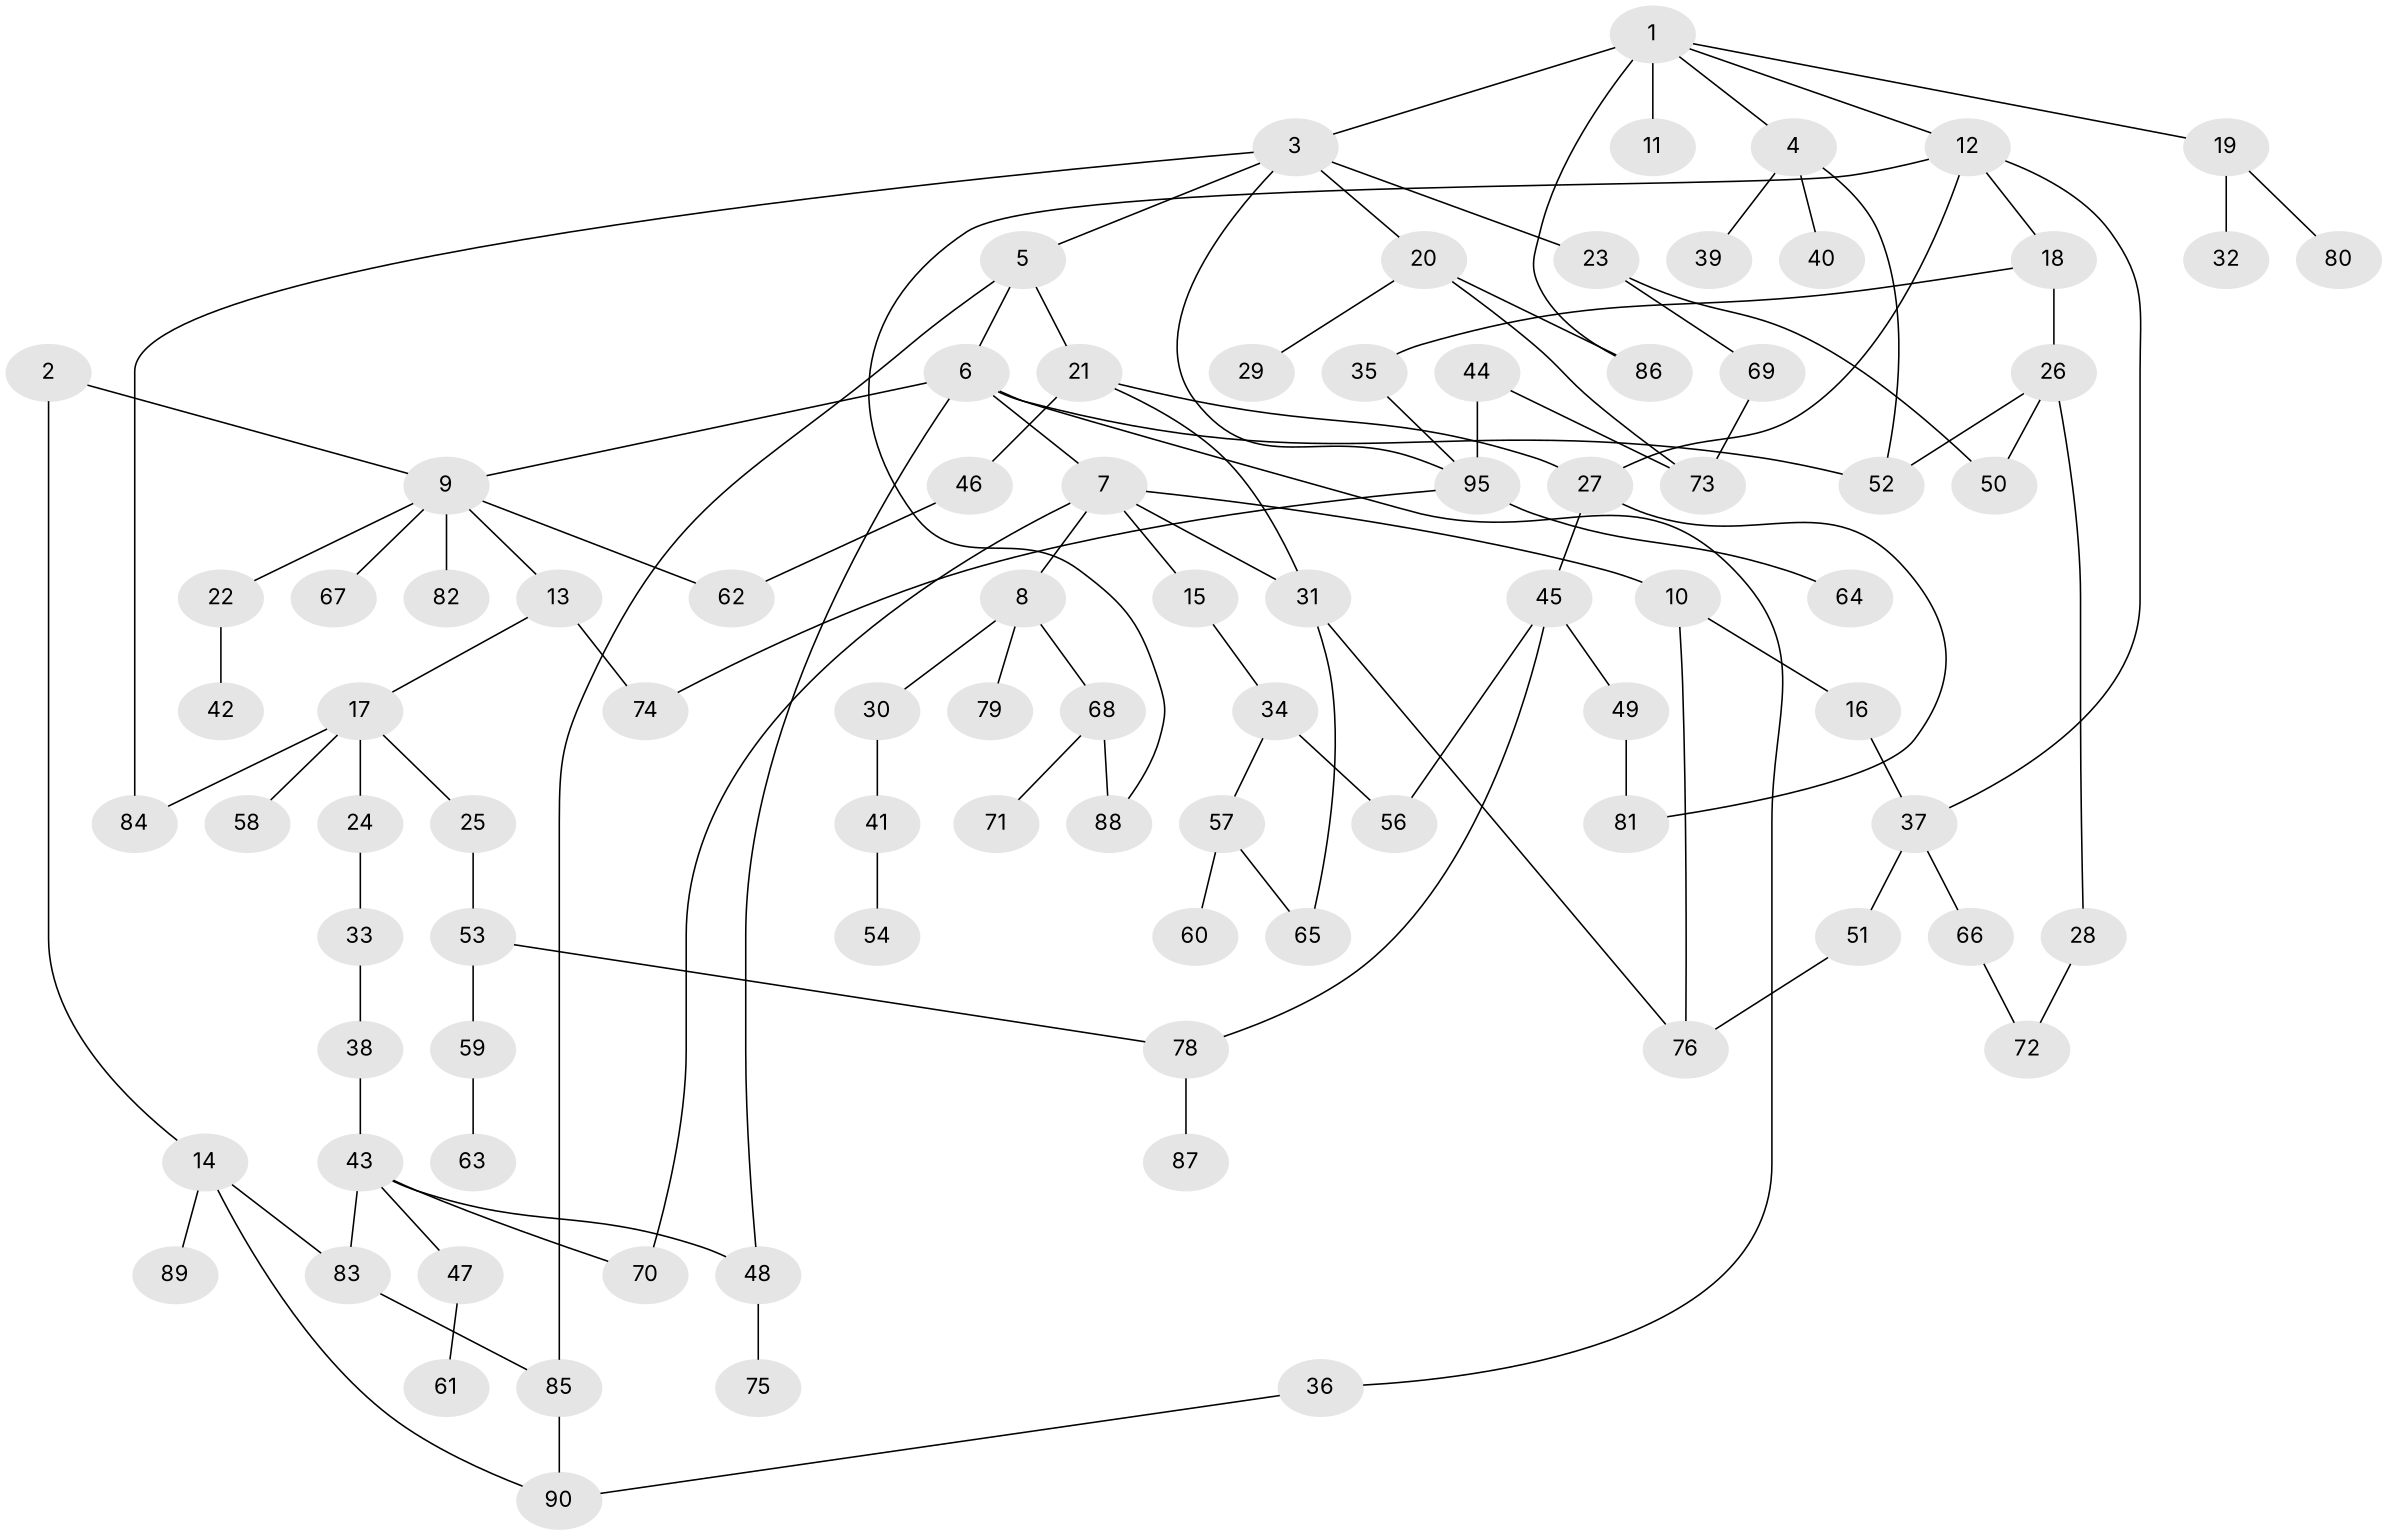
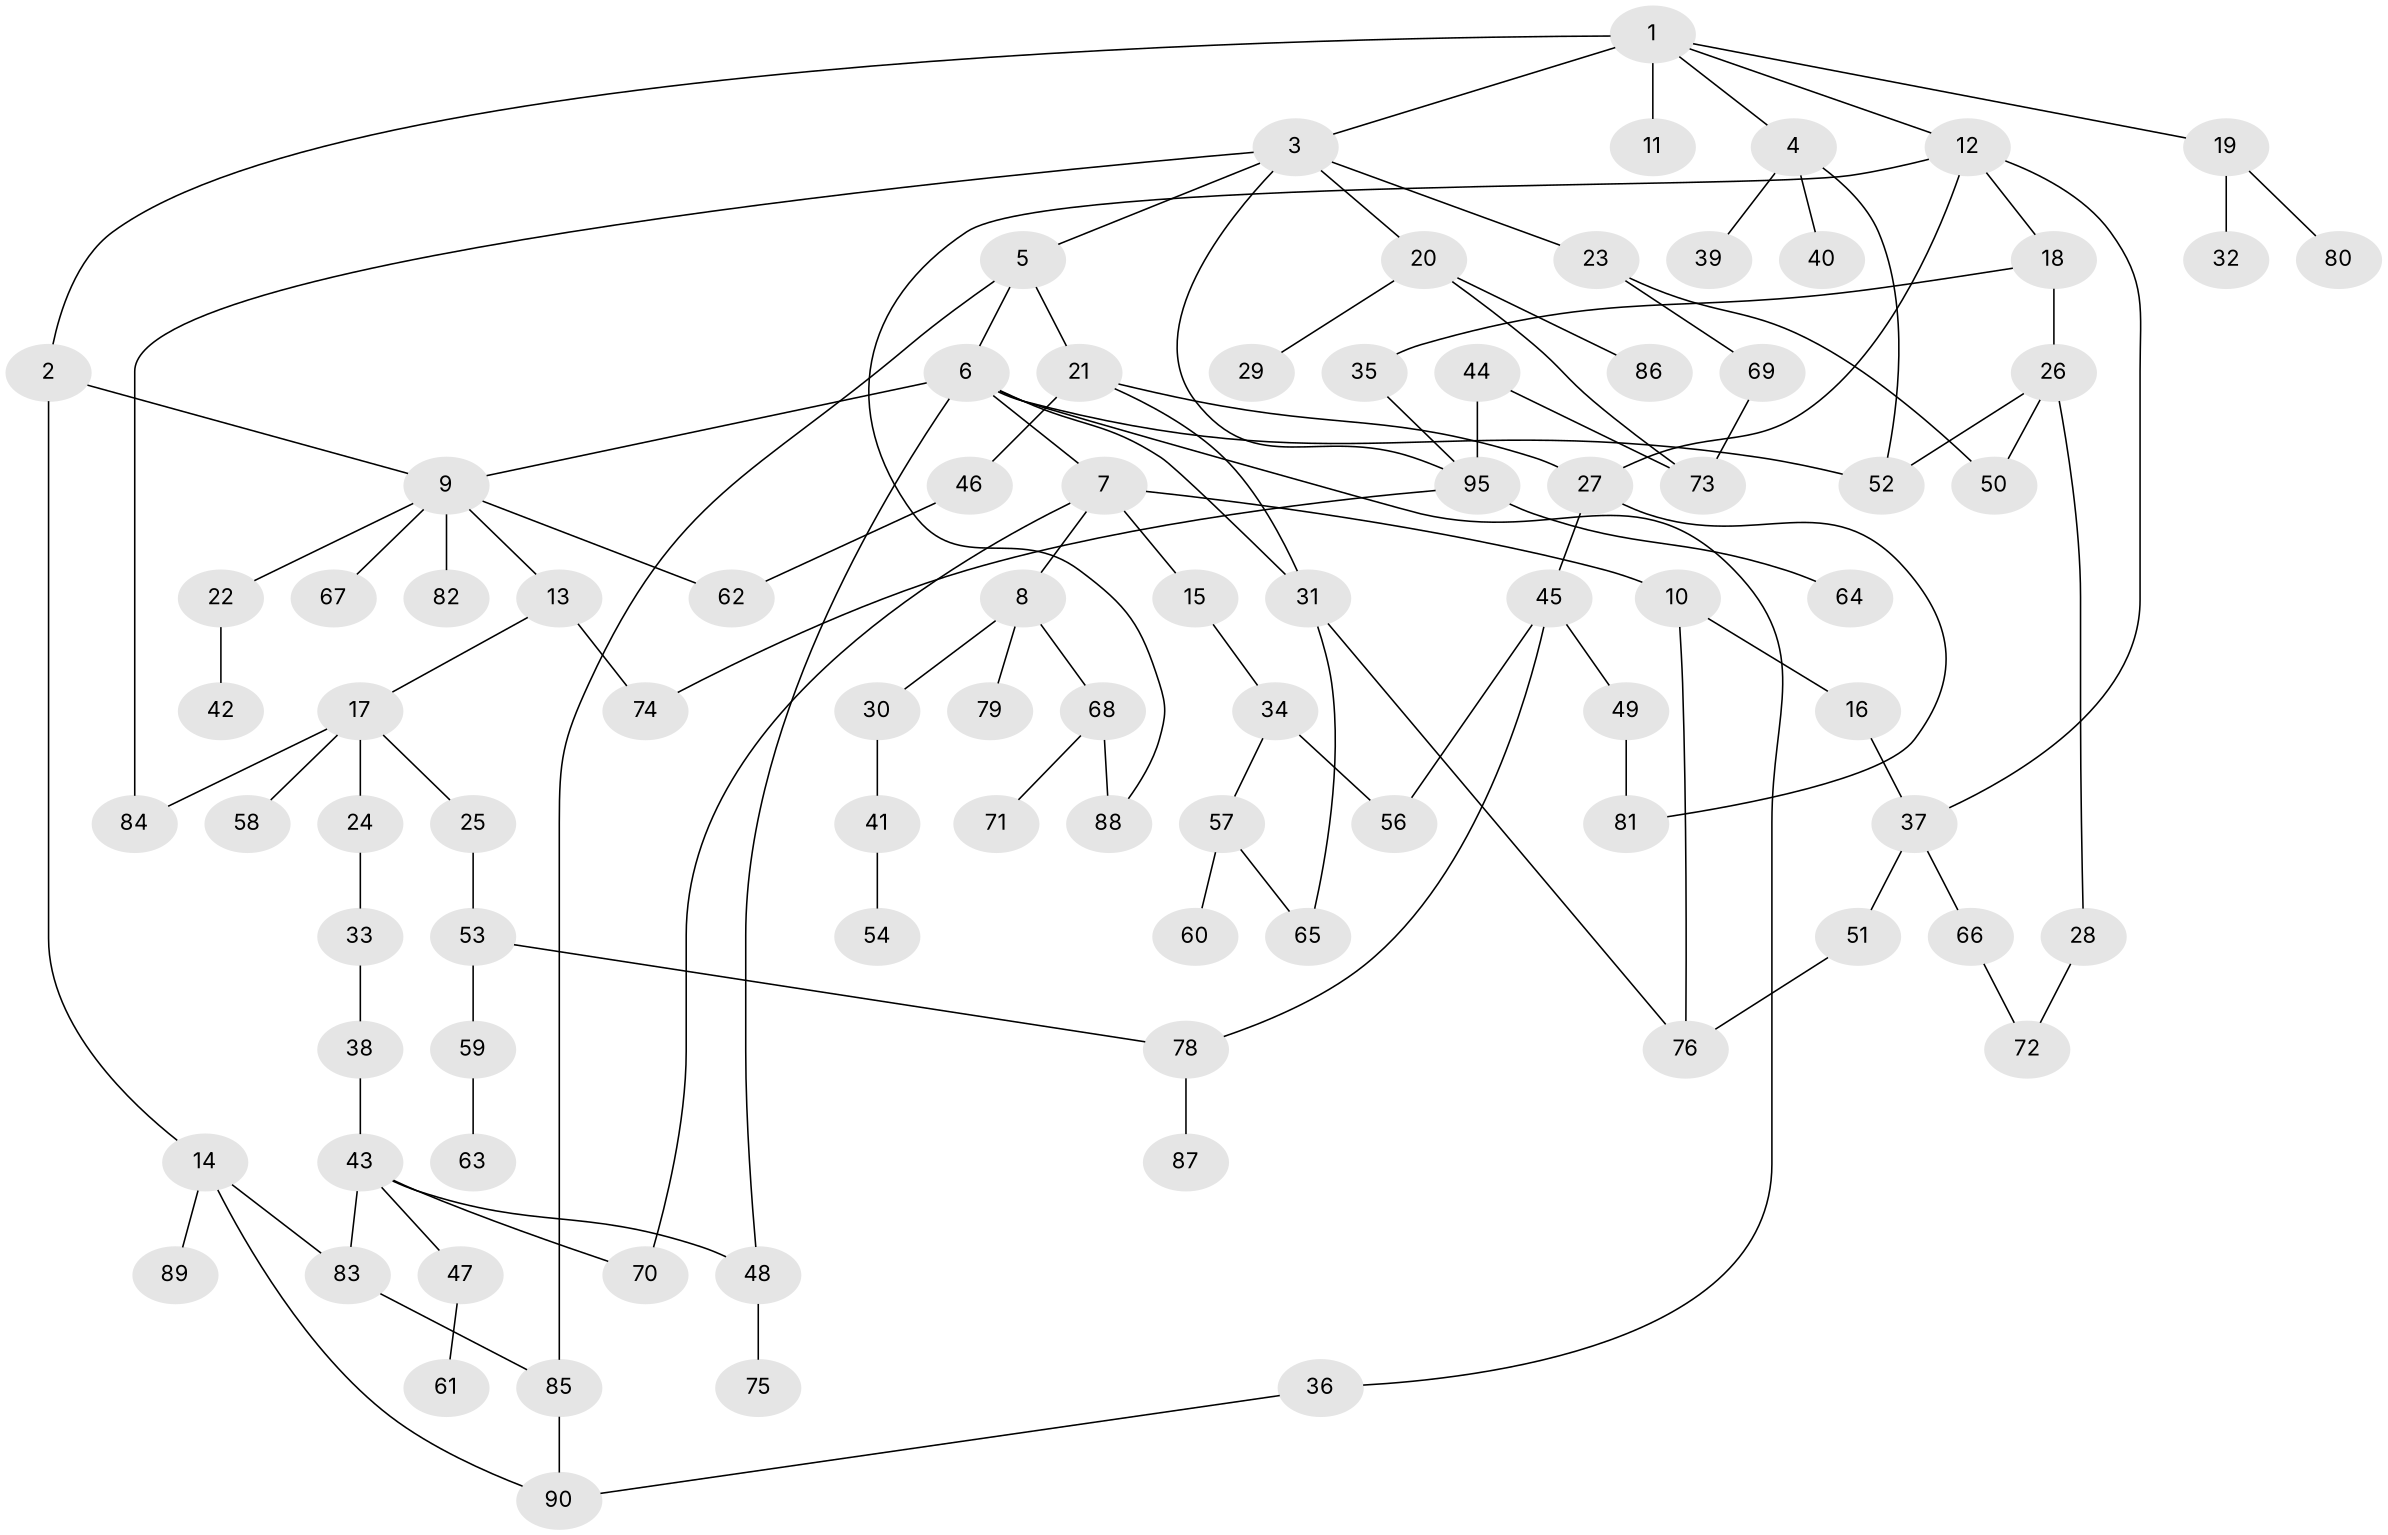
(1545, 215) -> (786, 75)
(1206, 542) -> (1159, 456)
